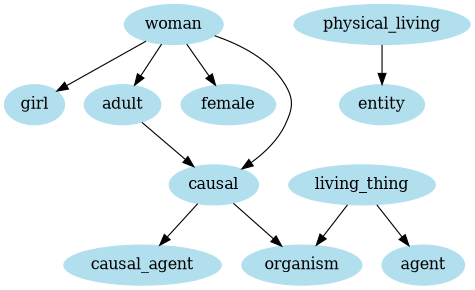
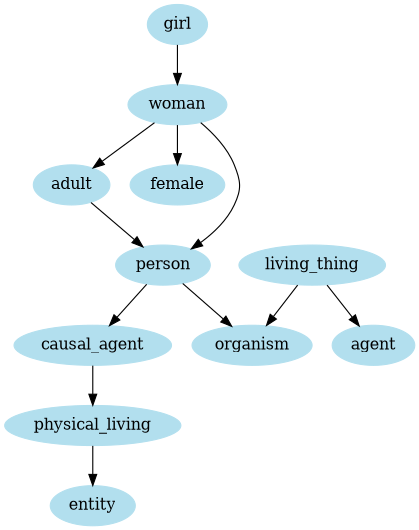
(106, 63) -> (177, 59)
(214, 185) -> (163, 265)
none -> (93, 380)
